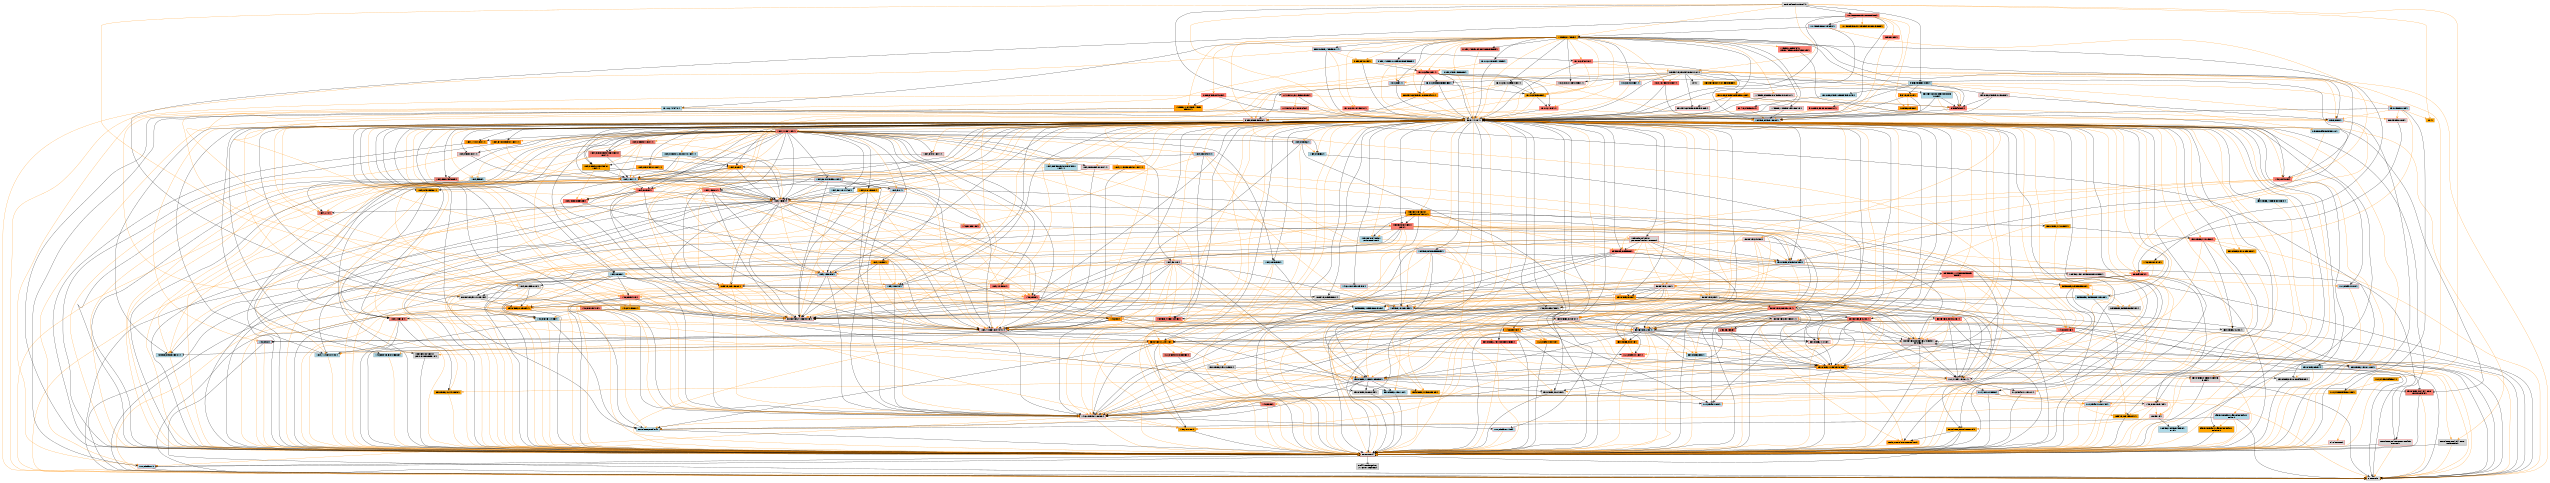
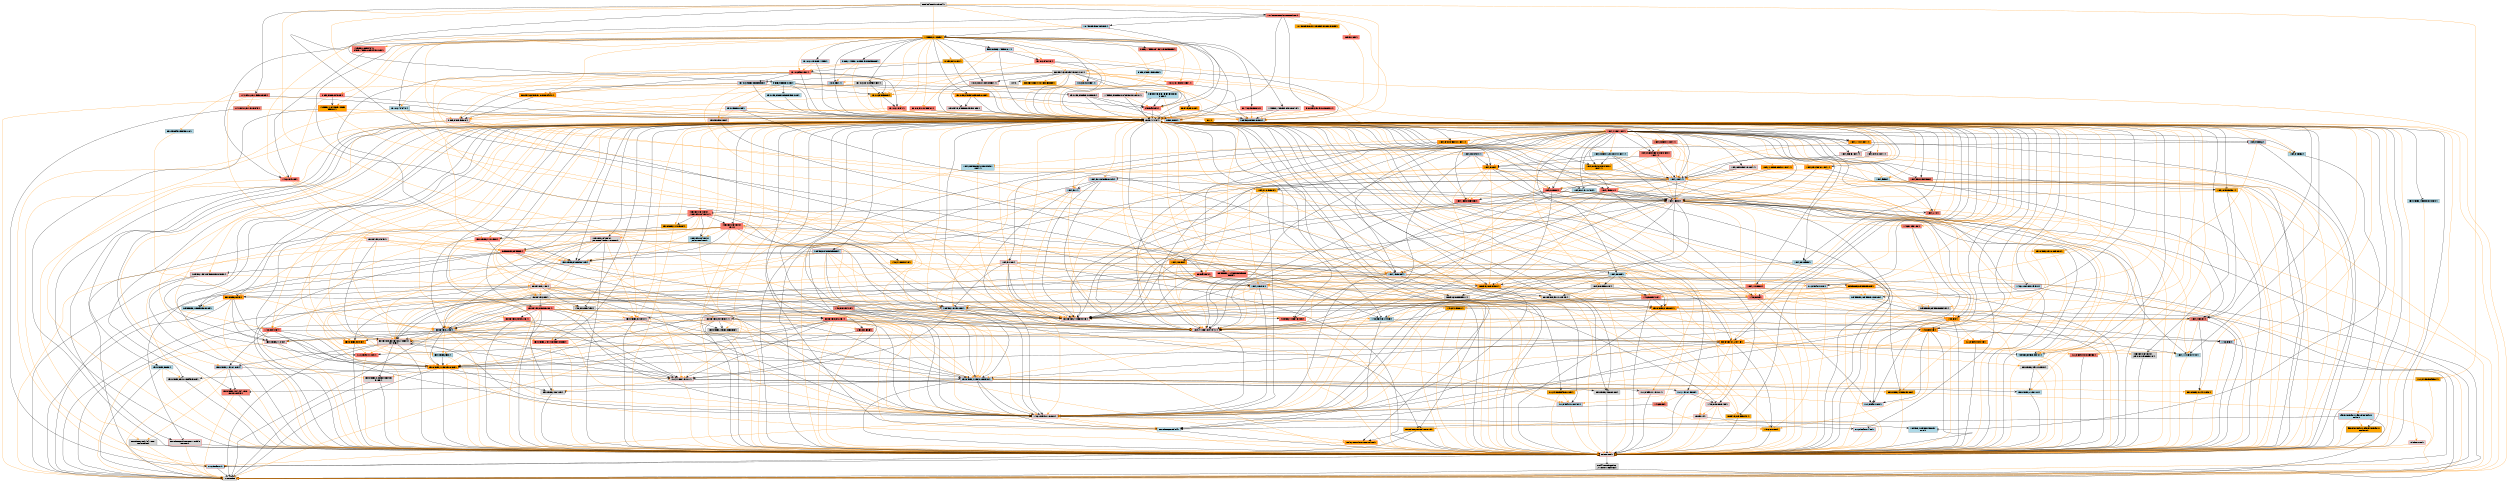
(1908, 108) -> none
(1418, 213) -> (700, 213)
(2153, 262) -> (901, 262)
(2233, 330) -> (723, 330)
(388, 355) -> none
